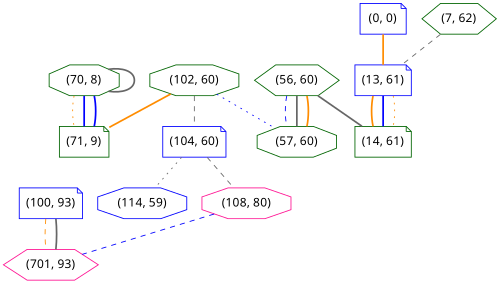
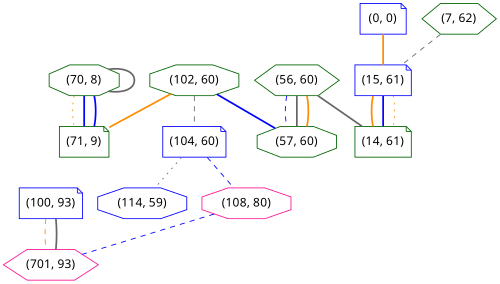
(383, 80) -> (383, 80)
(246, 111) -> (246, 111)
(220, 173) -> (220, 173)
